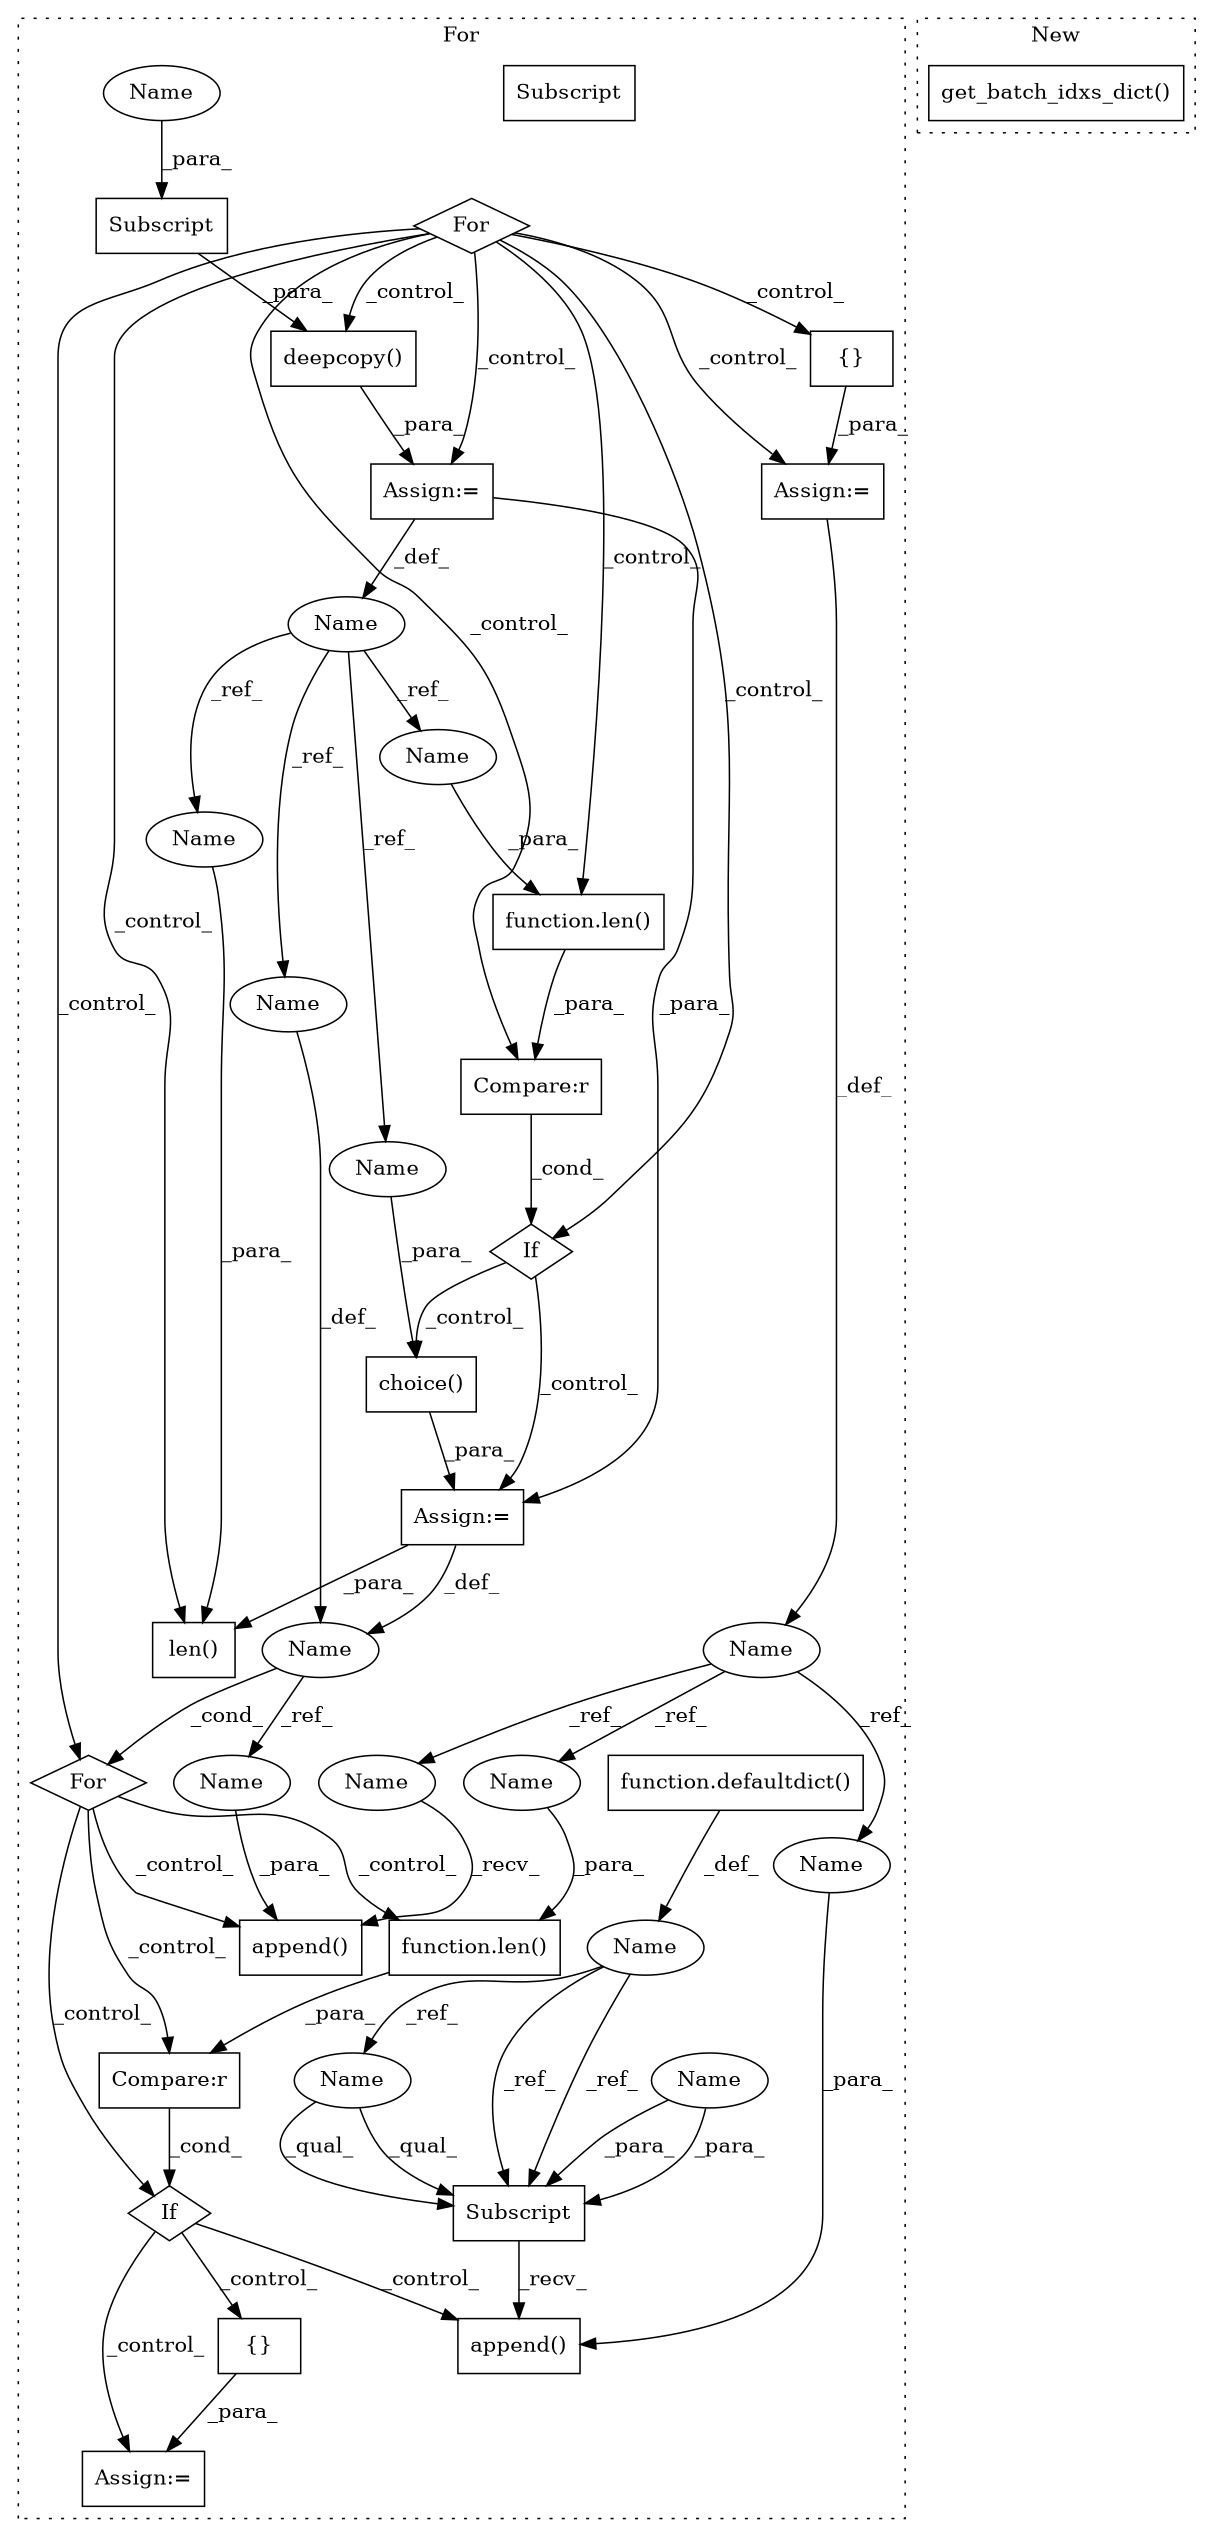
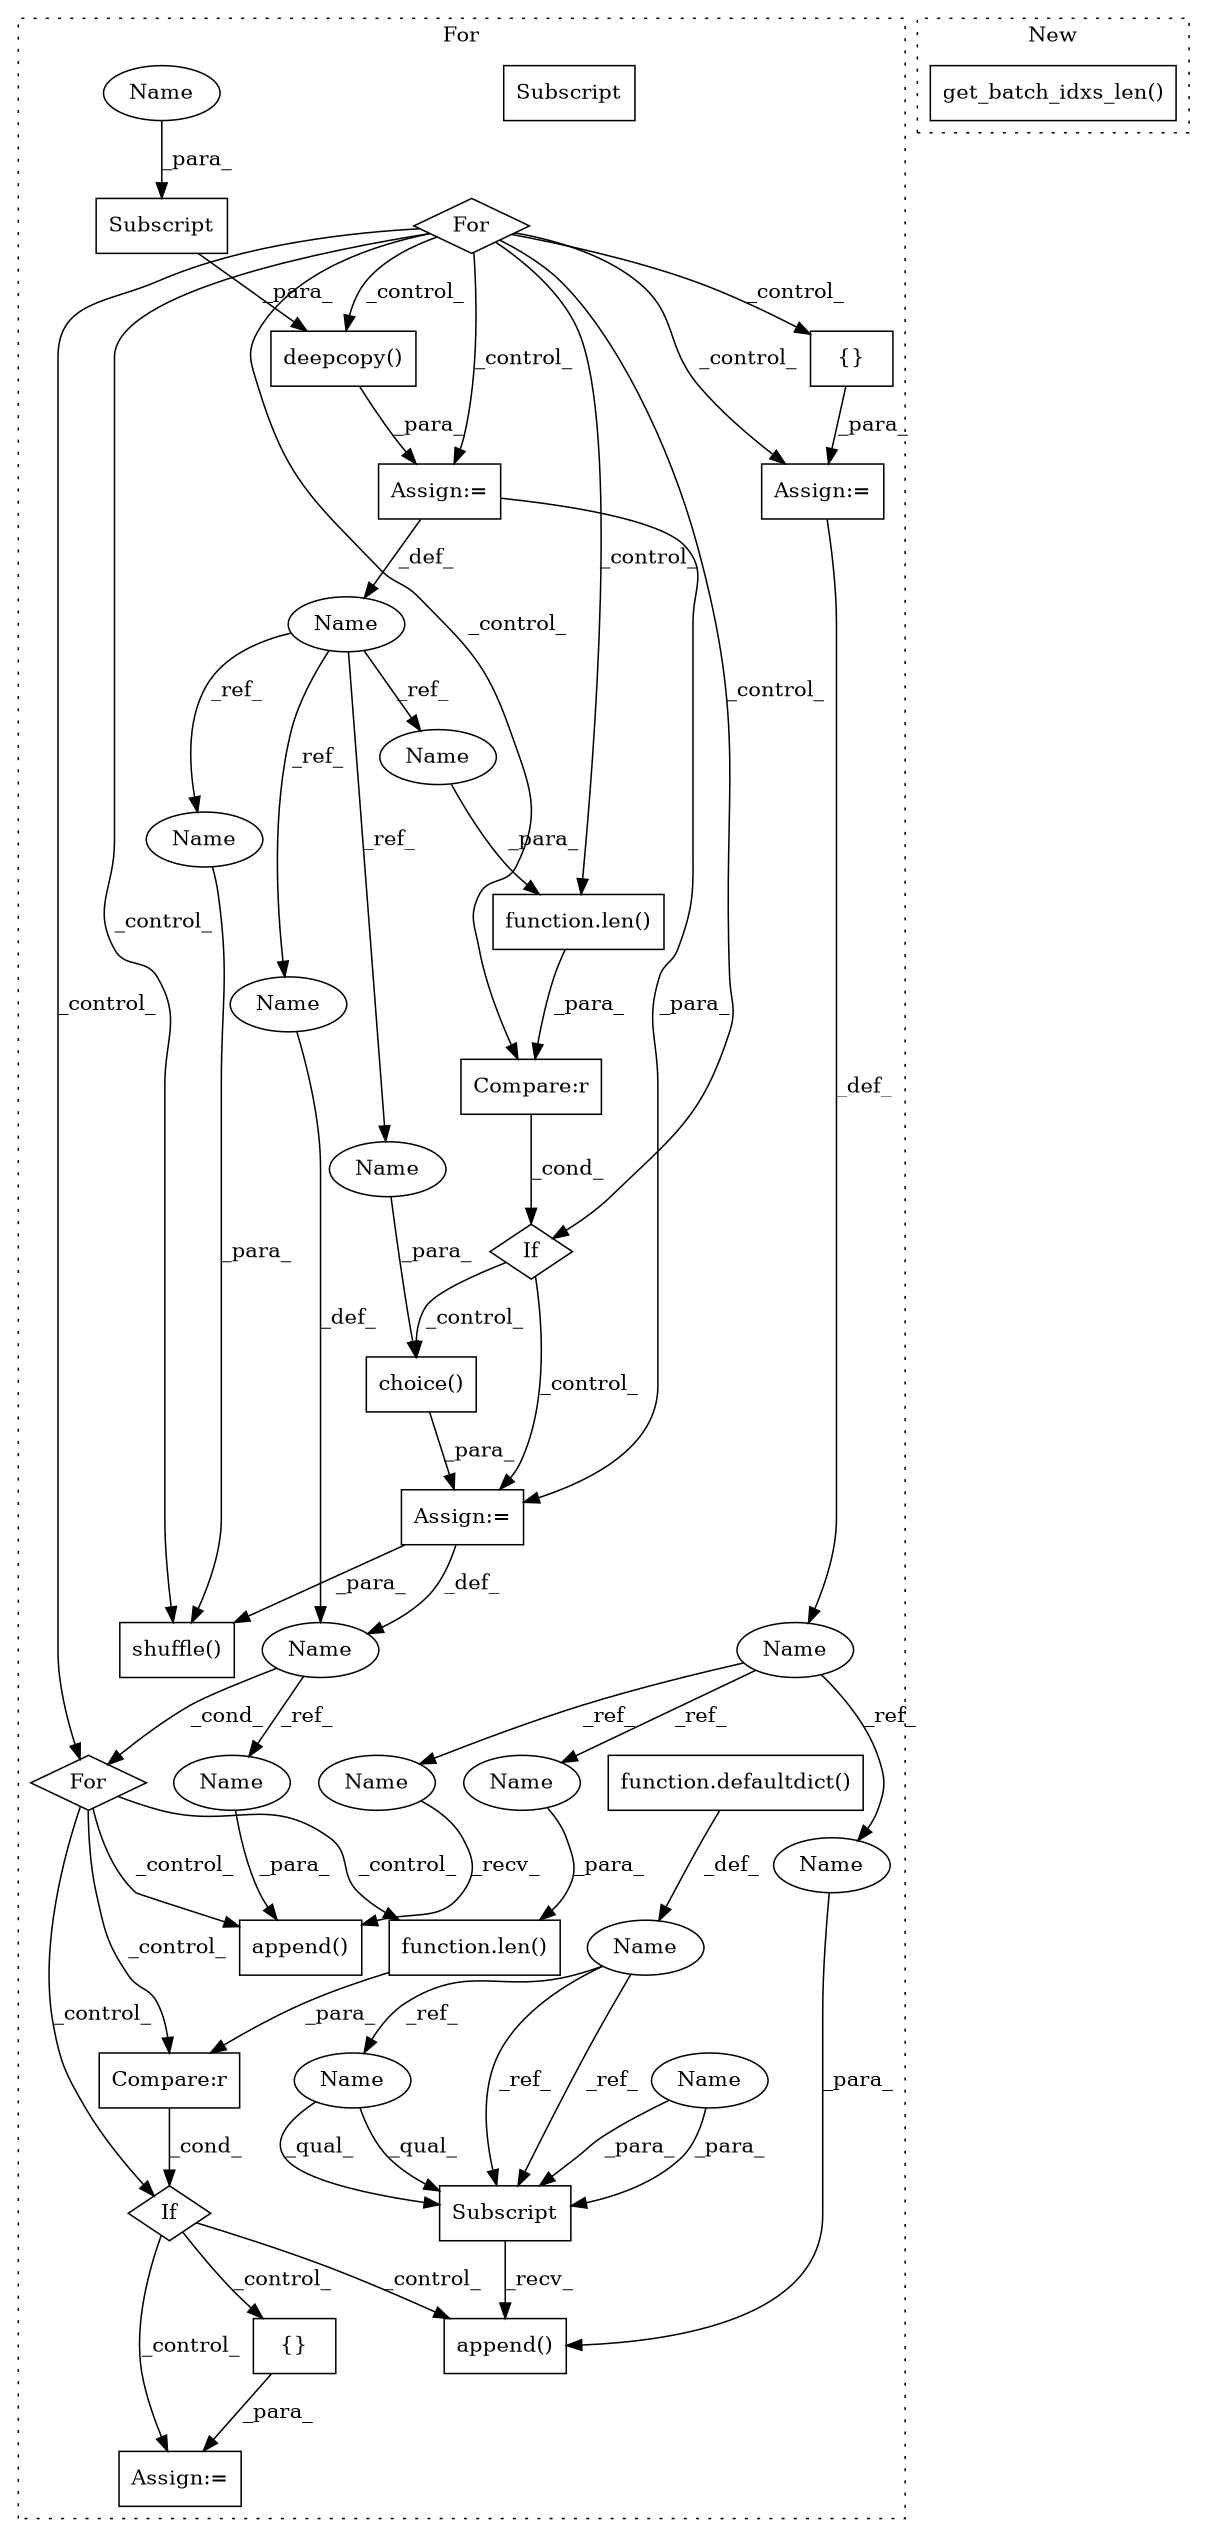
(1056, 93) -> (1053, 93)
(194, 1650) -> (177, 1650)
